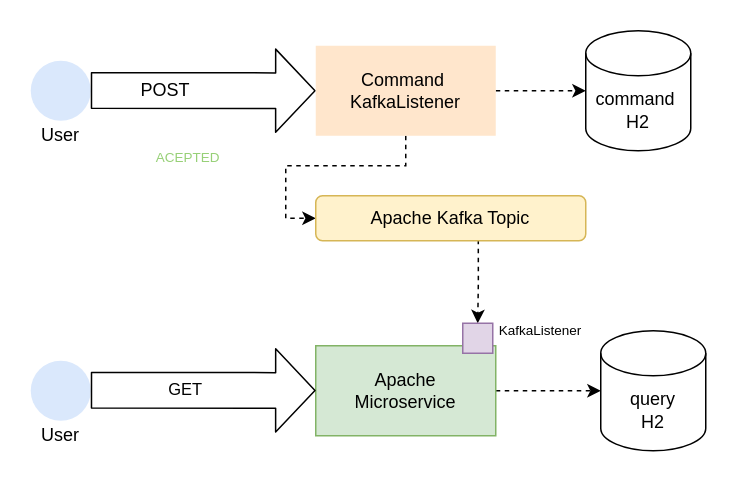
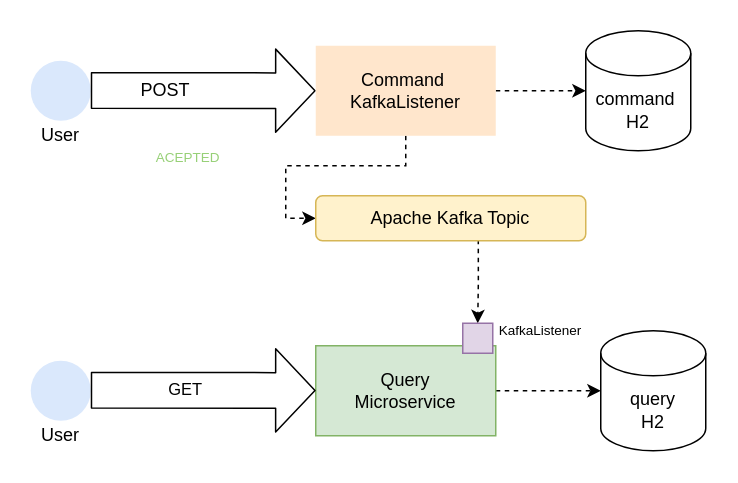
(406, 391) -> (406, 391)
